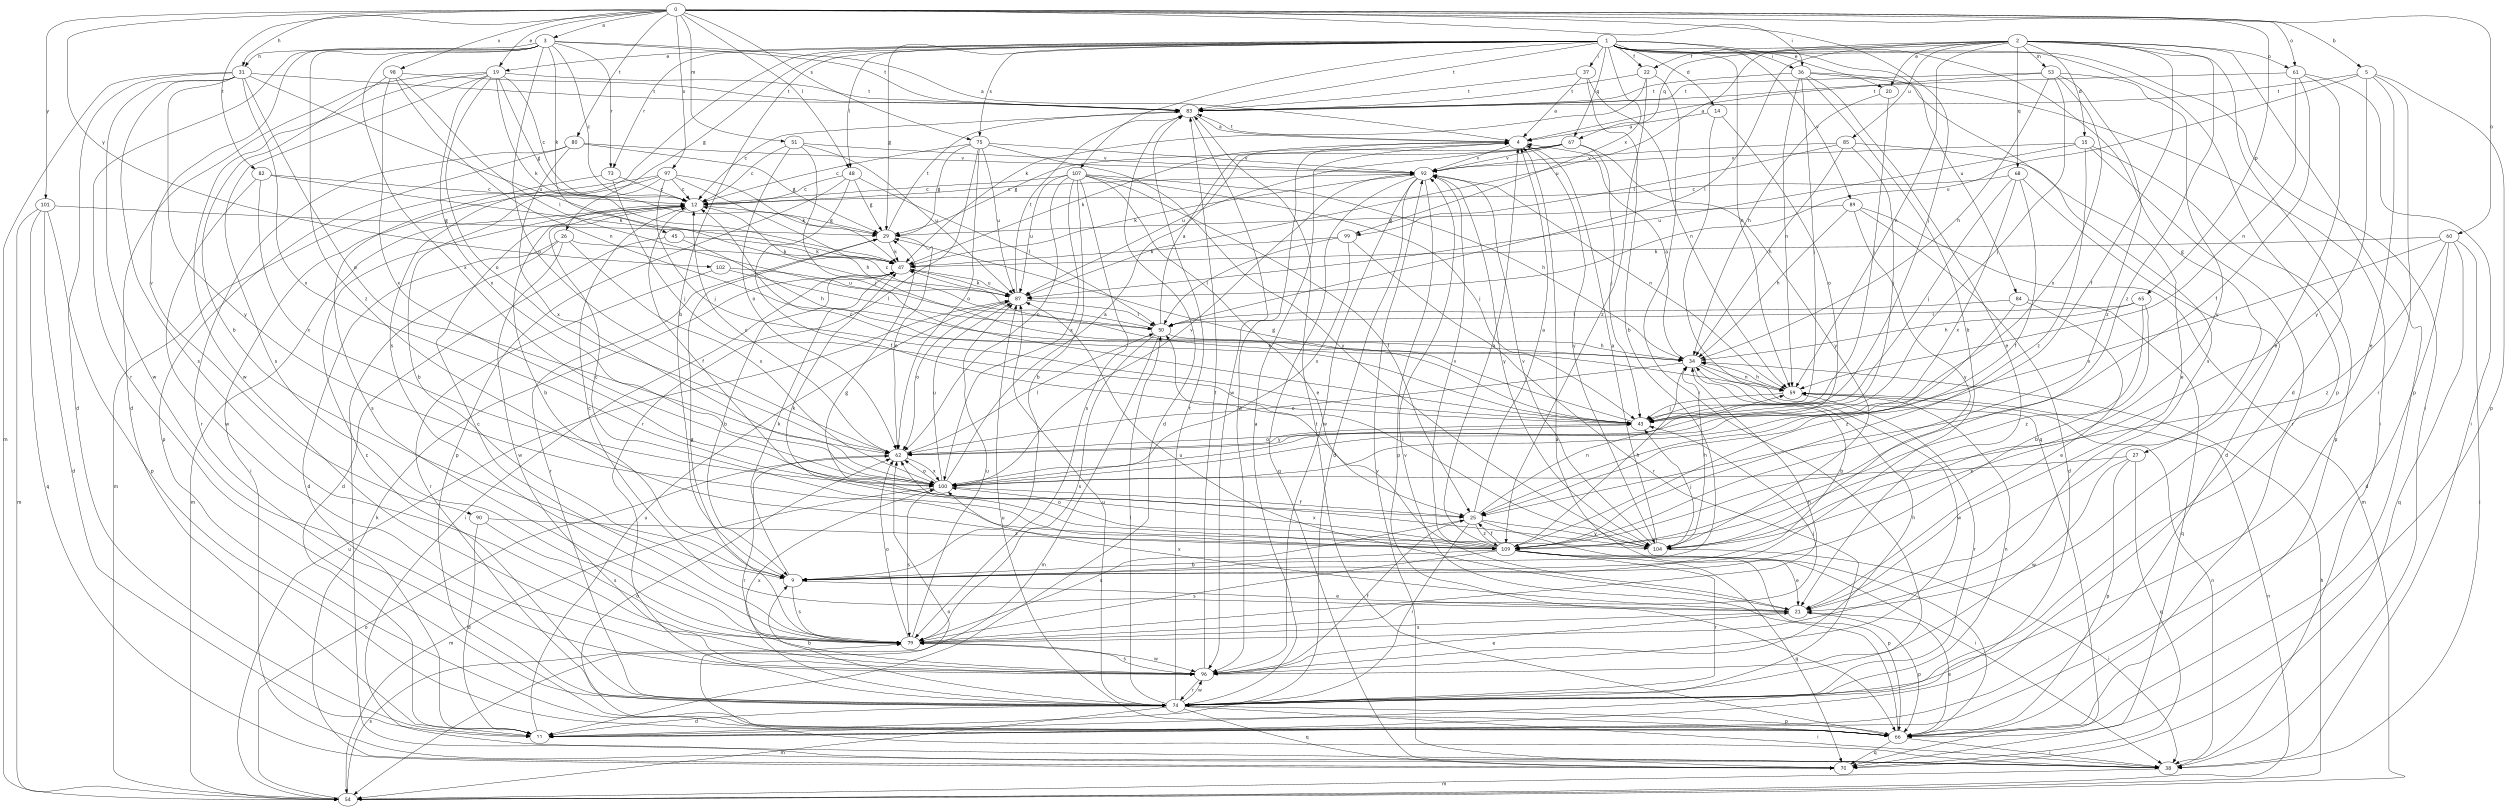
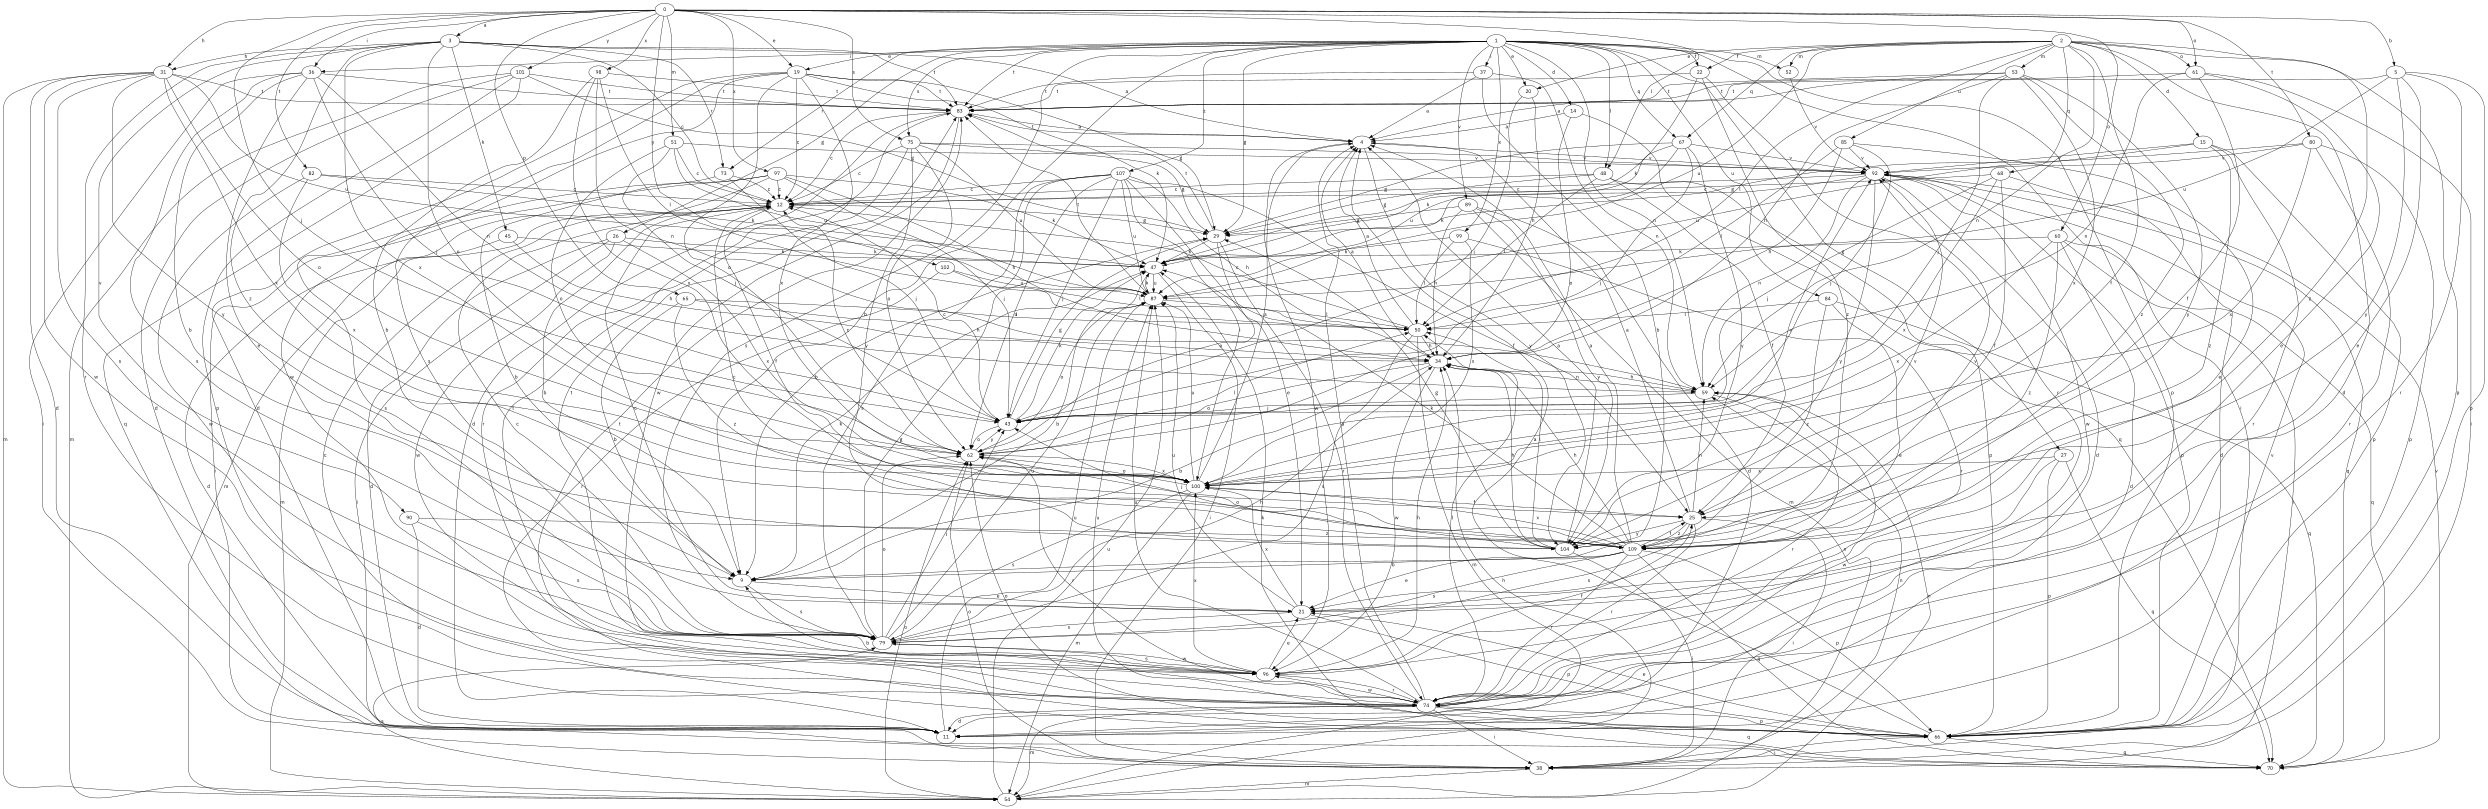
none -> (1789, 72)
none -> (737, 99)
(1623, 189) -> (1650, 273)
(1071, 330) -> (1240, 330)
